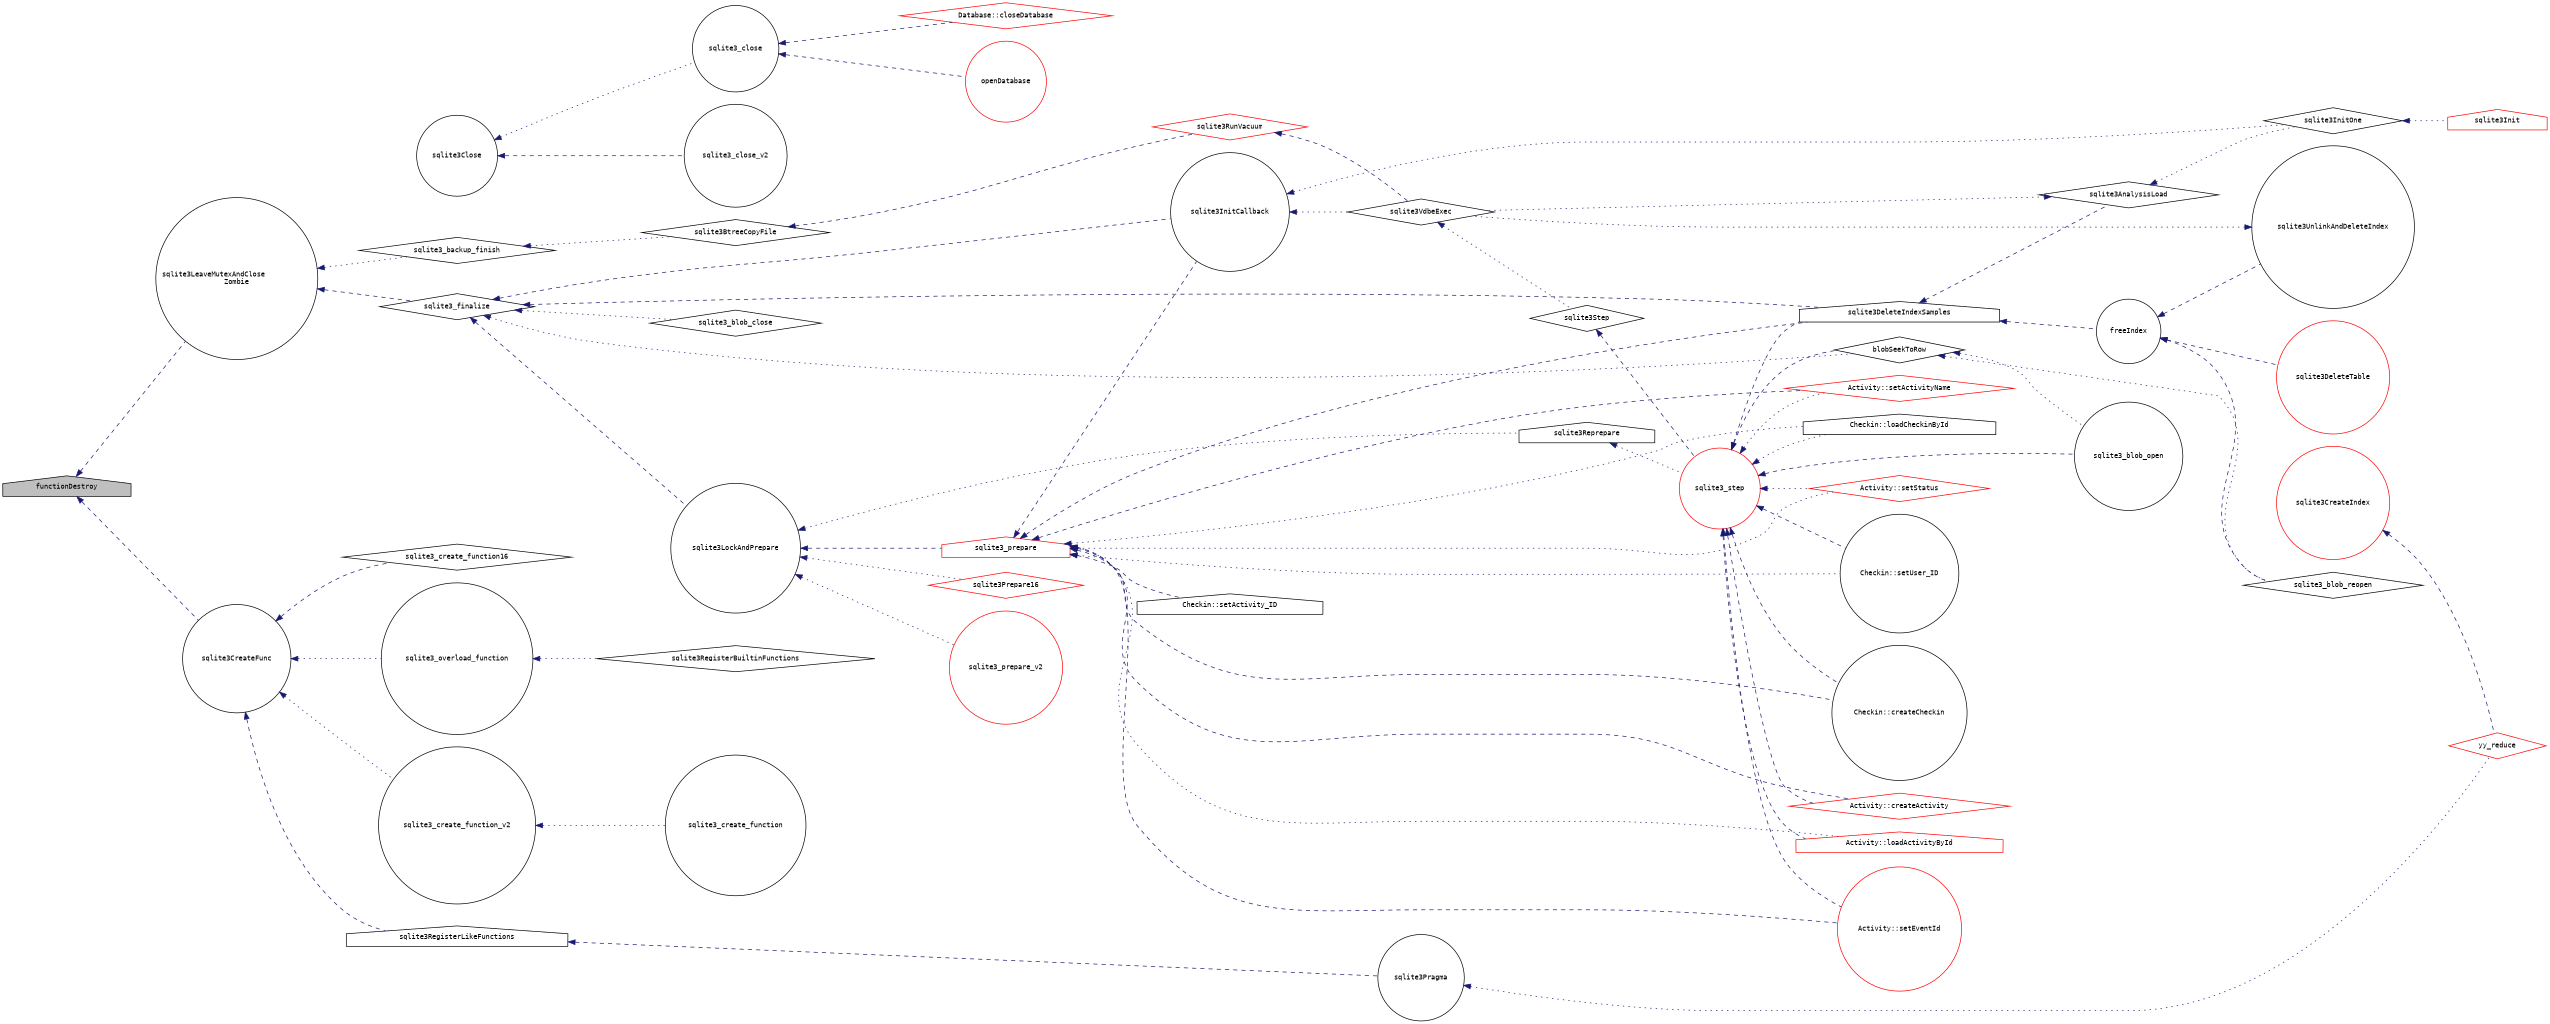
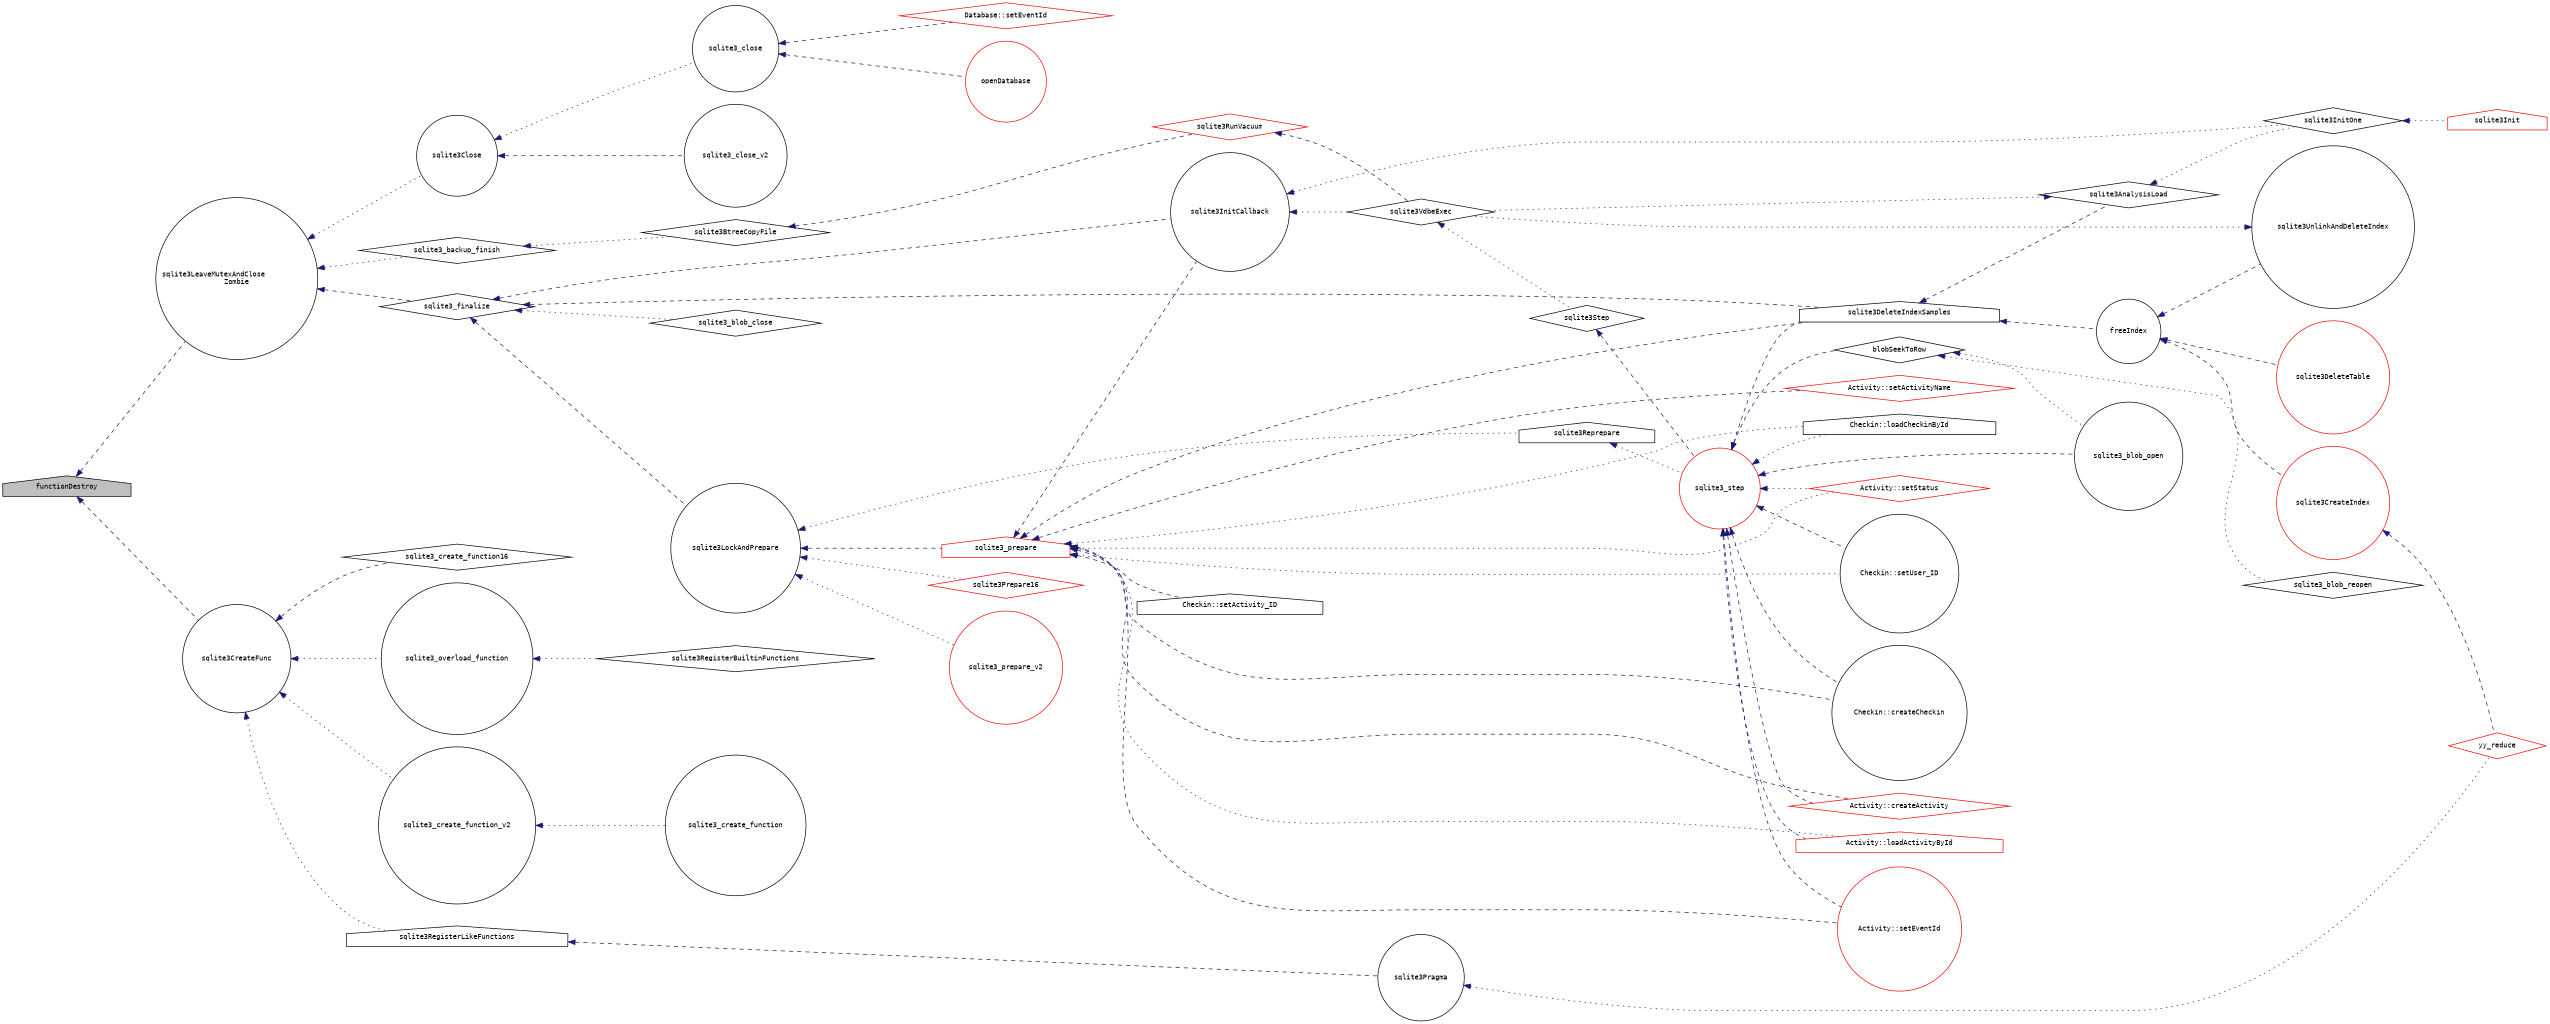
(1006, 16) -> (1006, 16)
none -> (368, 206)
(1170, 377) -> none
(1778, 412) -> none
(2232, 455) -> (2231, 403)
(291, 844) -> (291, 844)
